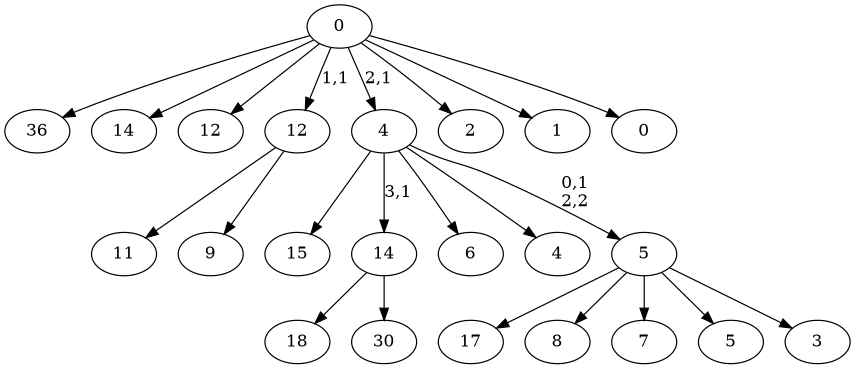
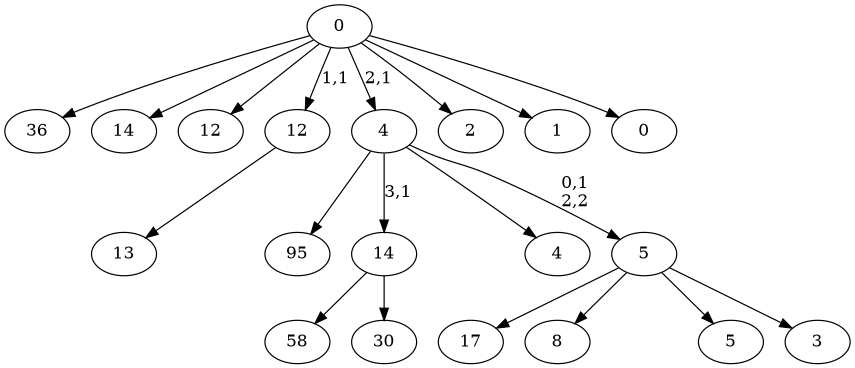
(124, 254) -> (124, 254)
(211, 254) -> none
(297, 254) -> (297, 254)
(471, 254) -> none
(297, 342) -> (297, 342)
(644, 342) -> none
